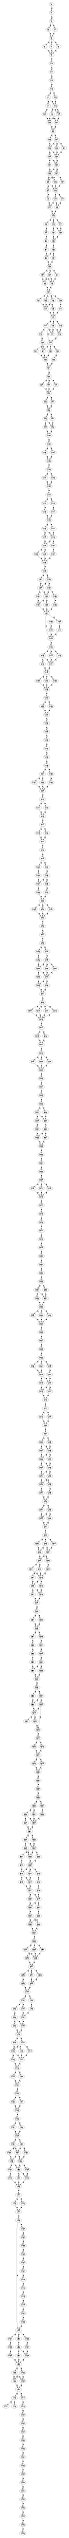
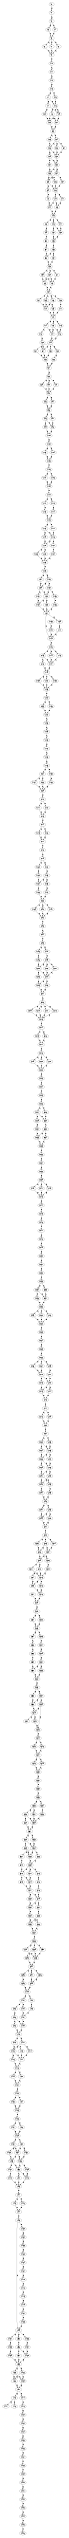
(48, 333) -> (51, 338)
(33, 1590) -> none
